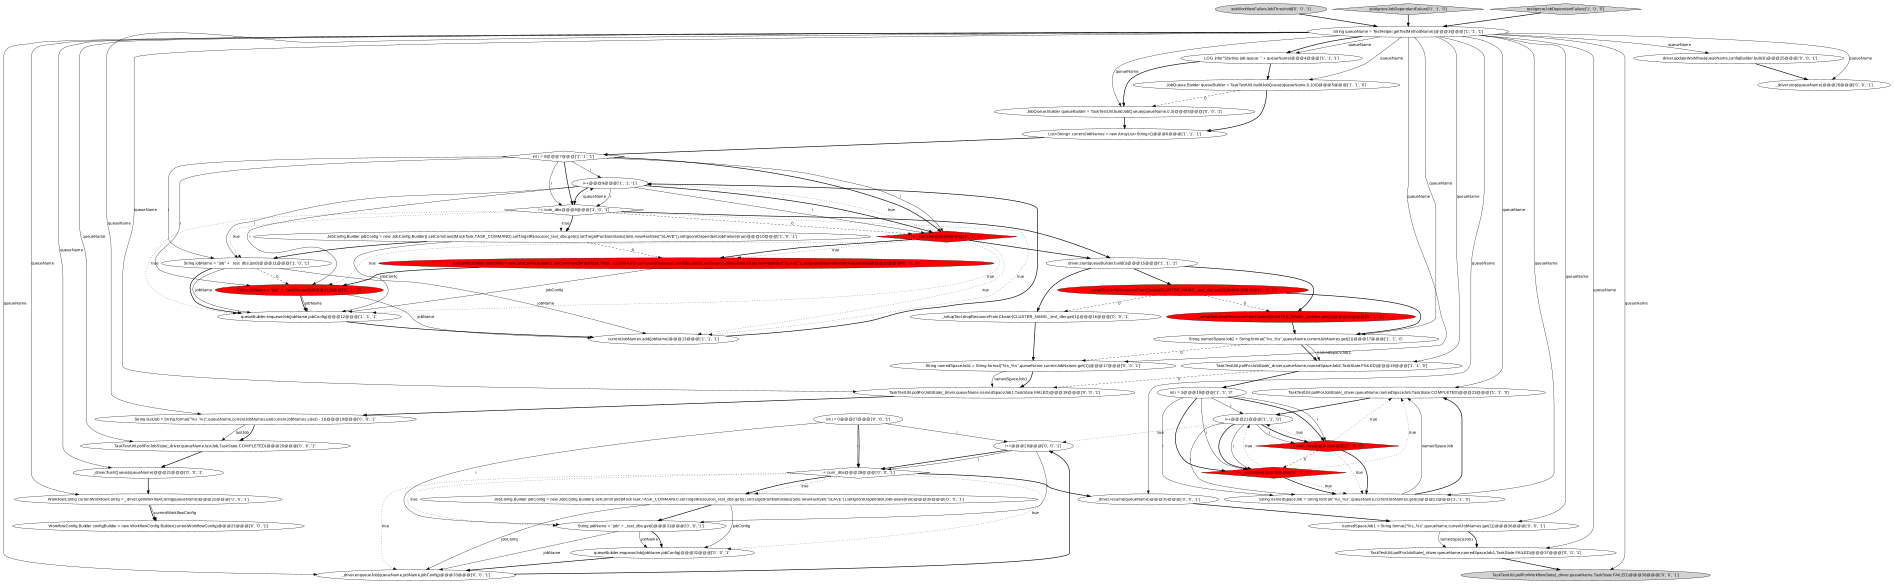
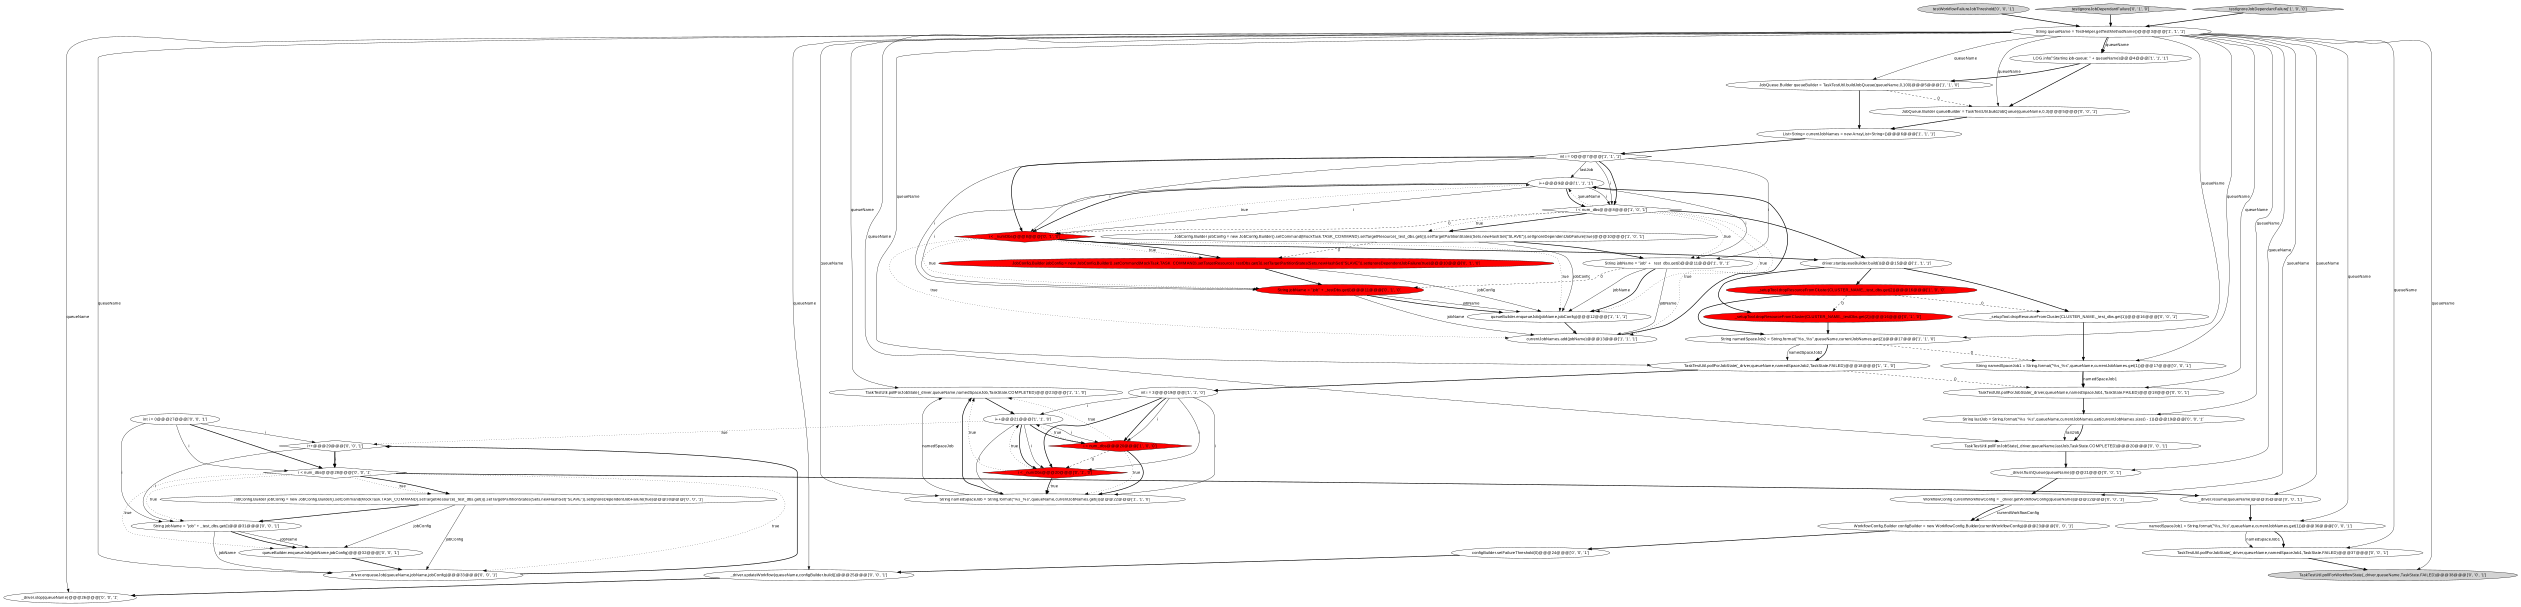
(590, 170) -> (1587, 170)
(1033, 446) -> (335, 446)
none -> (1531, 553)
